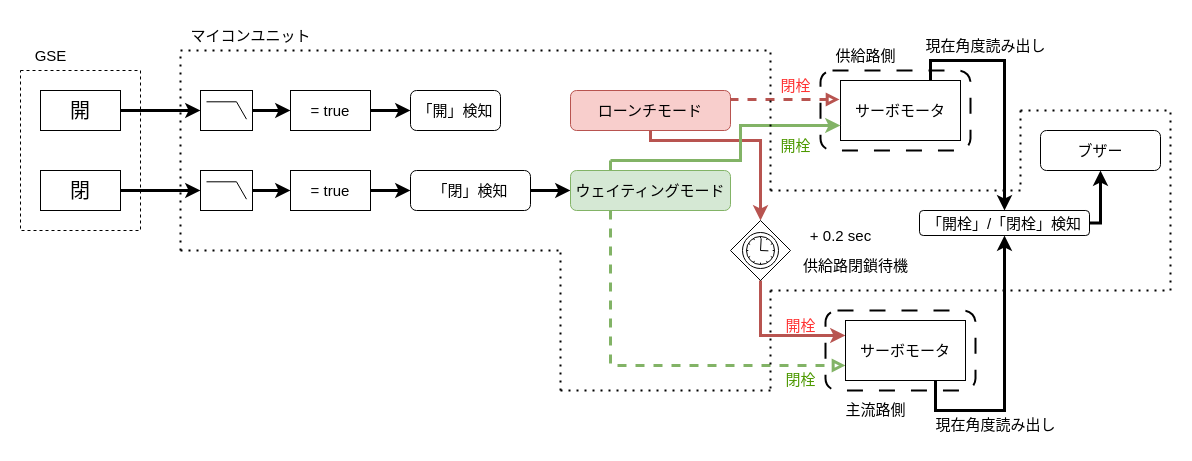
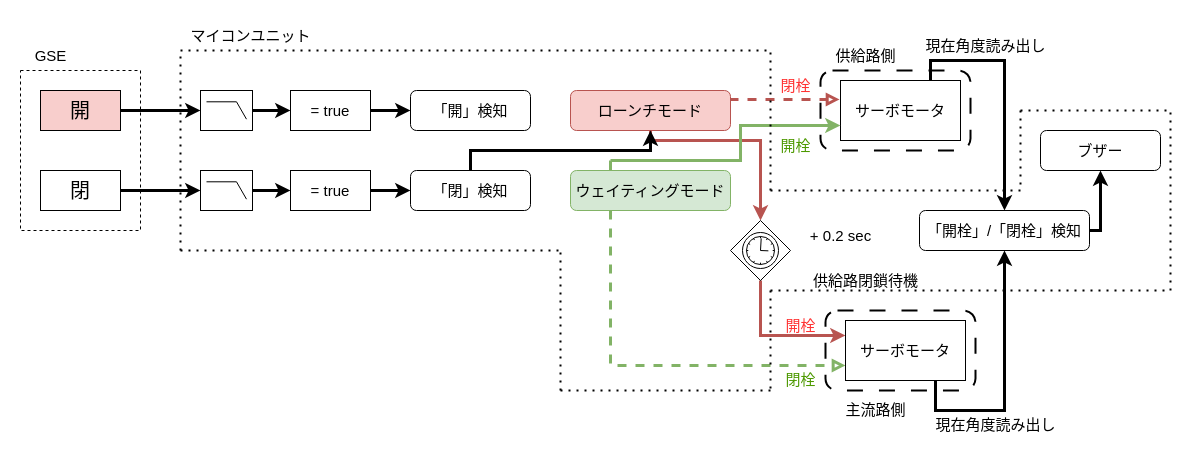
(81, 111) -> (81, 111)
(456, 111) -> (471, 111)
(545, 191) -> (555, 151)
(1005, 223) -> (1005, 231)
(856, 266) -> (866, 281)
